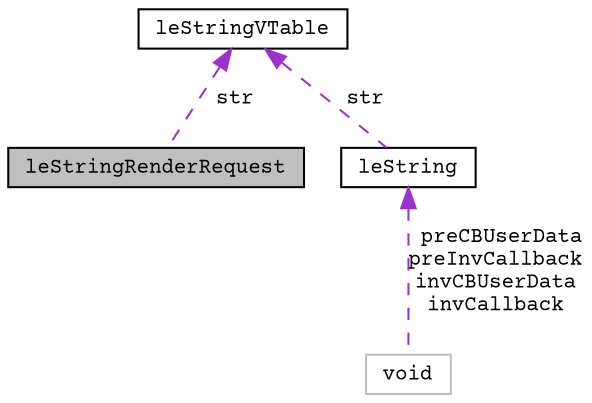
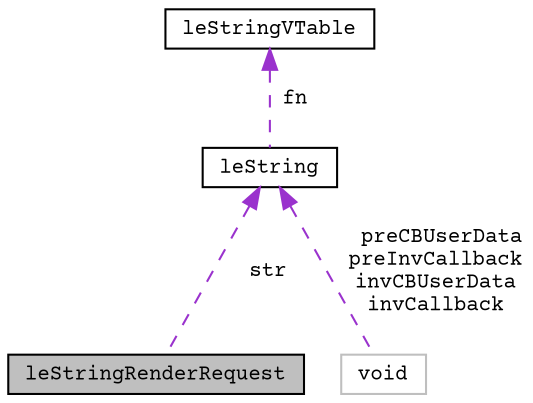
(360, 98) -> (290, 98)
(194, 107) -> (208, 280)
